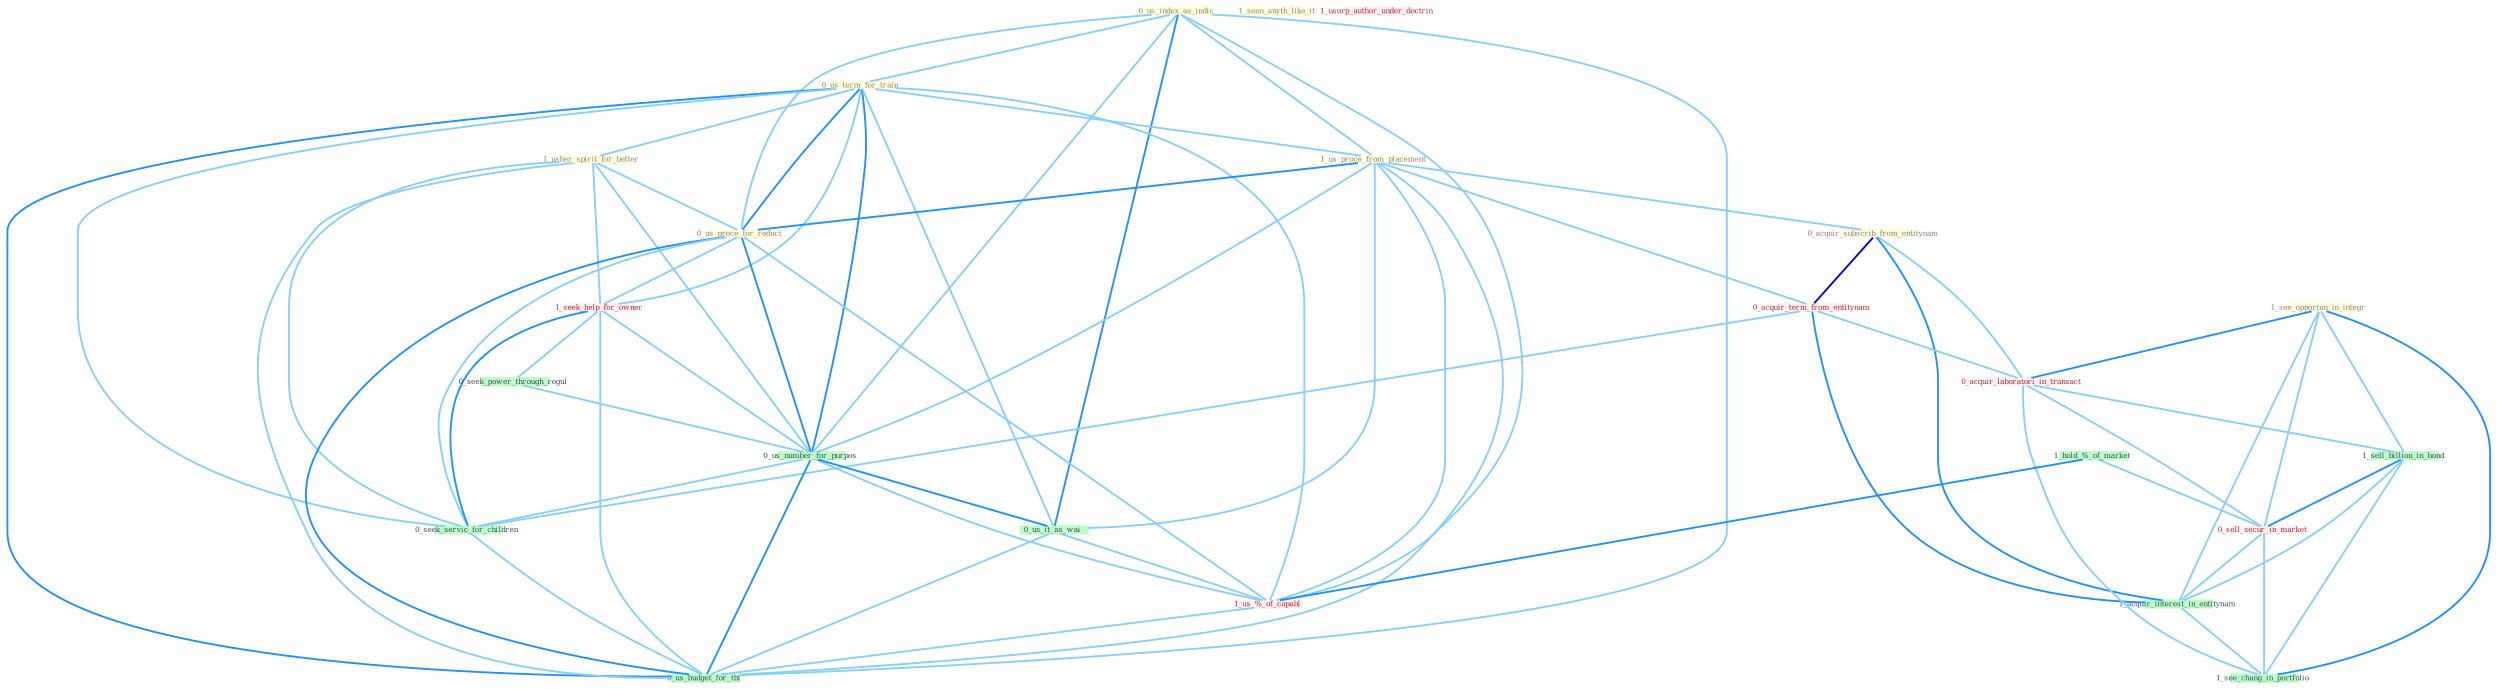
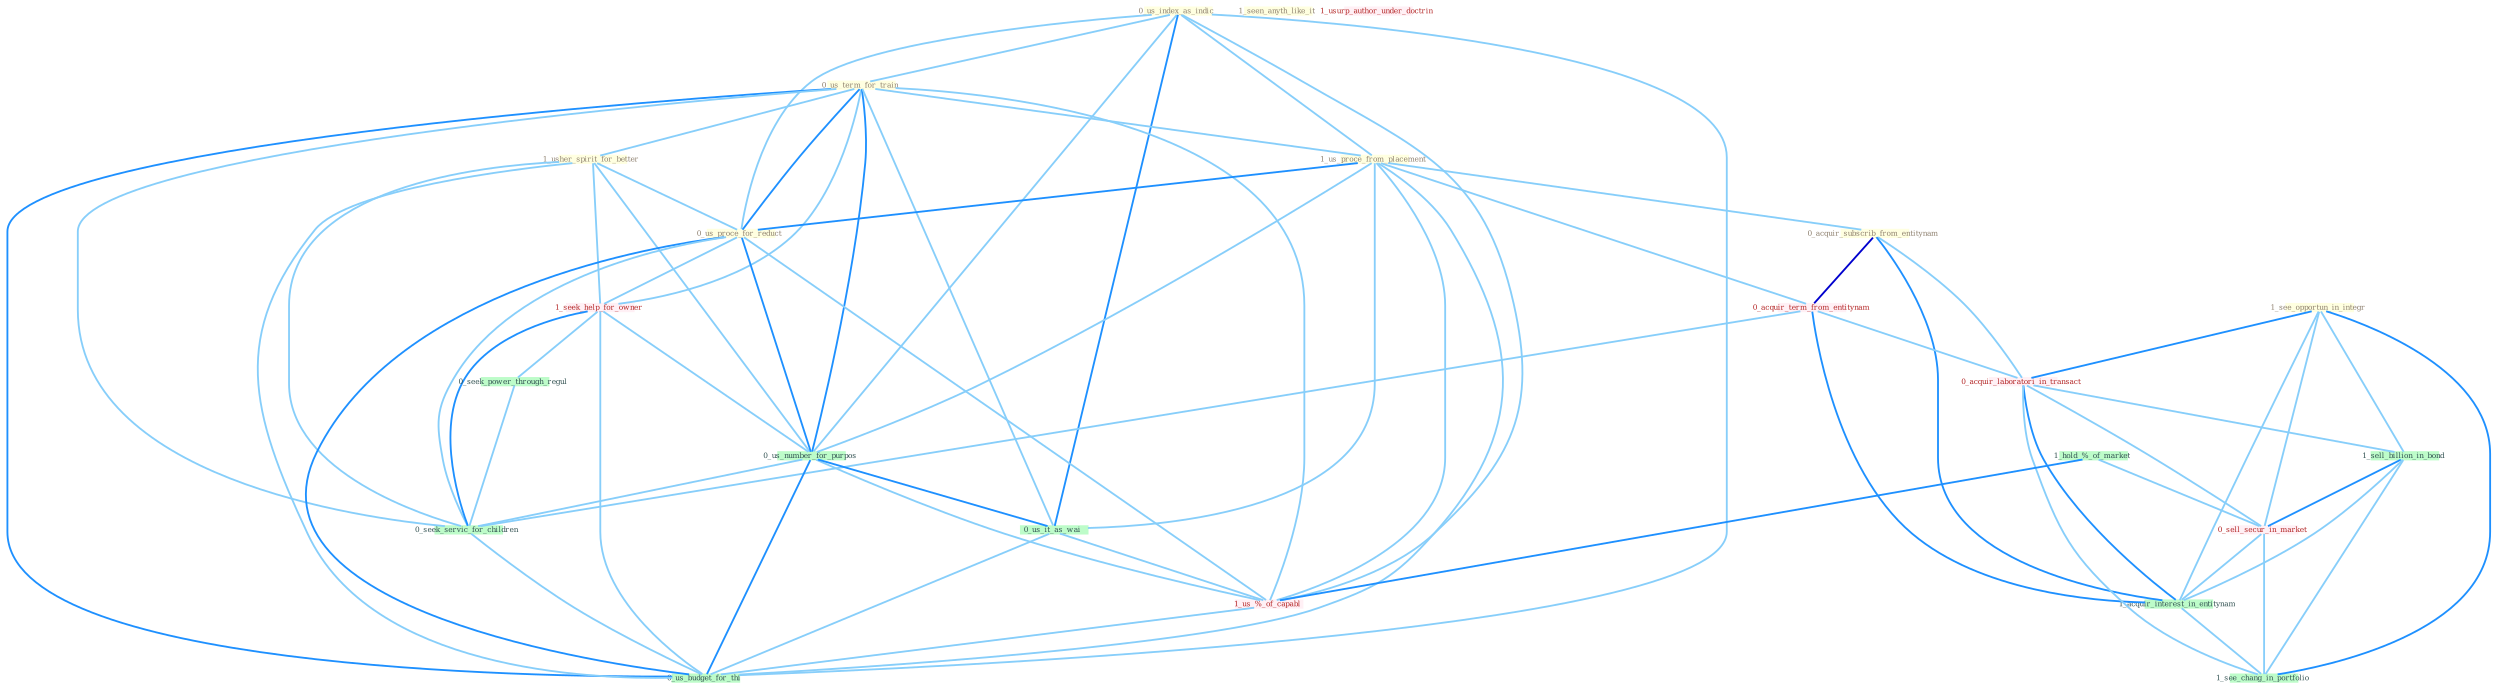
(663, 419) -> (492, 456)
none -> (2077, 507)
